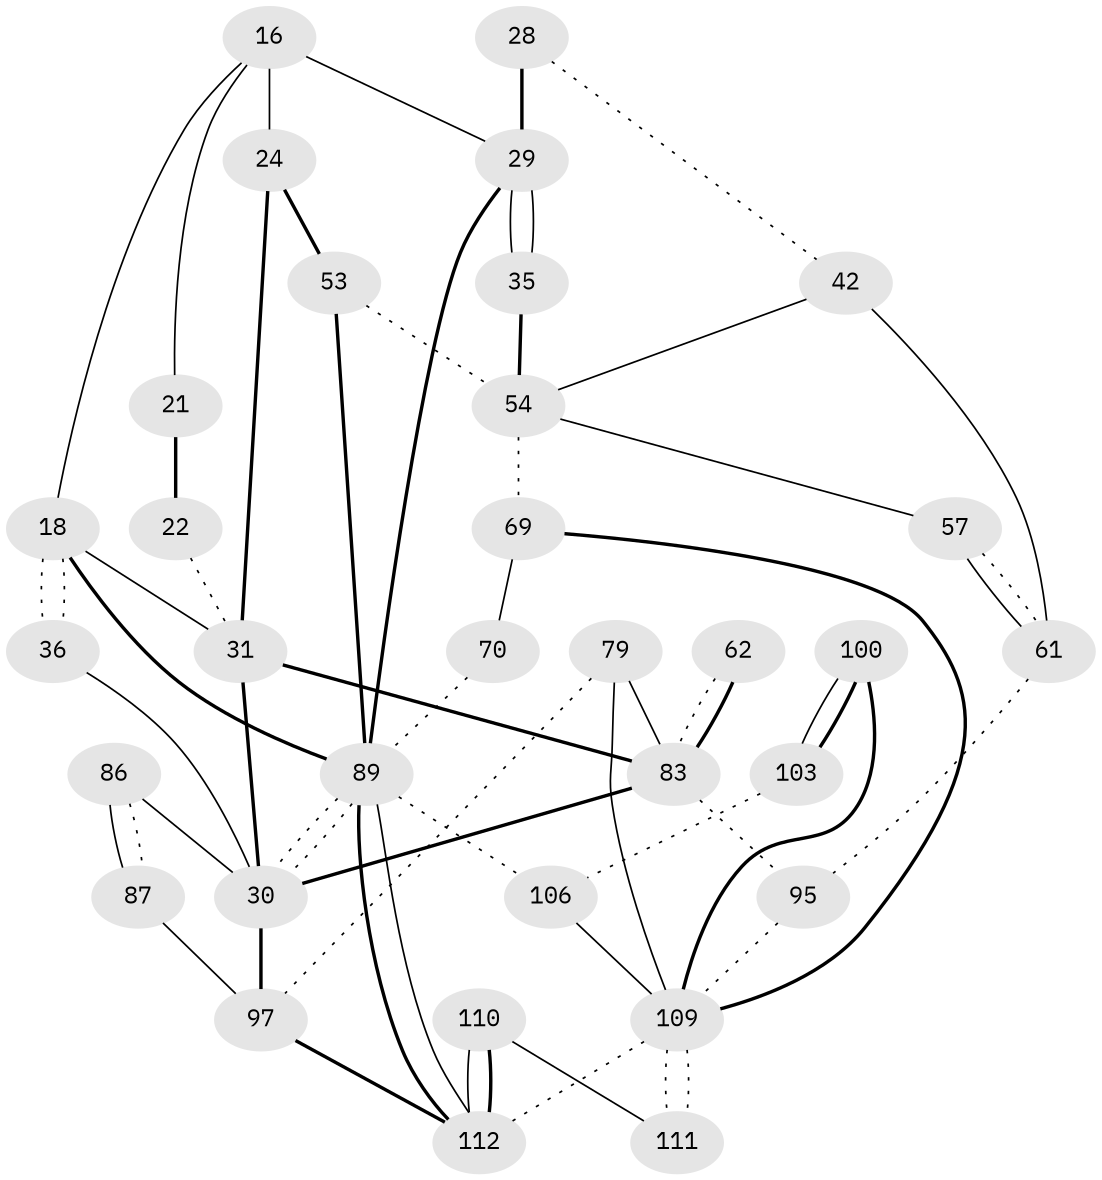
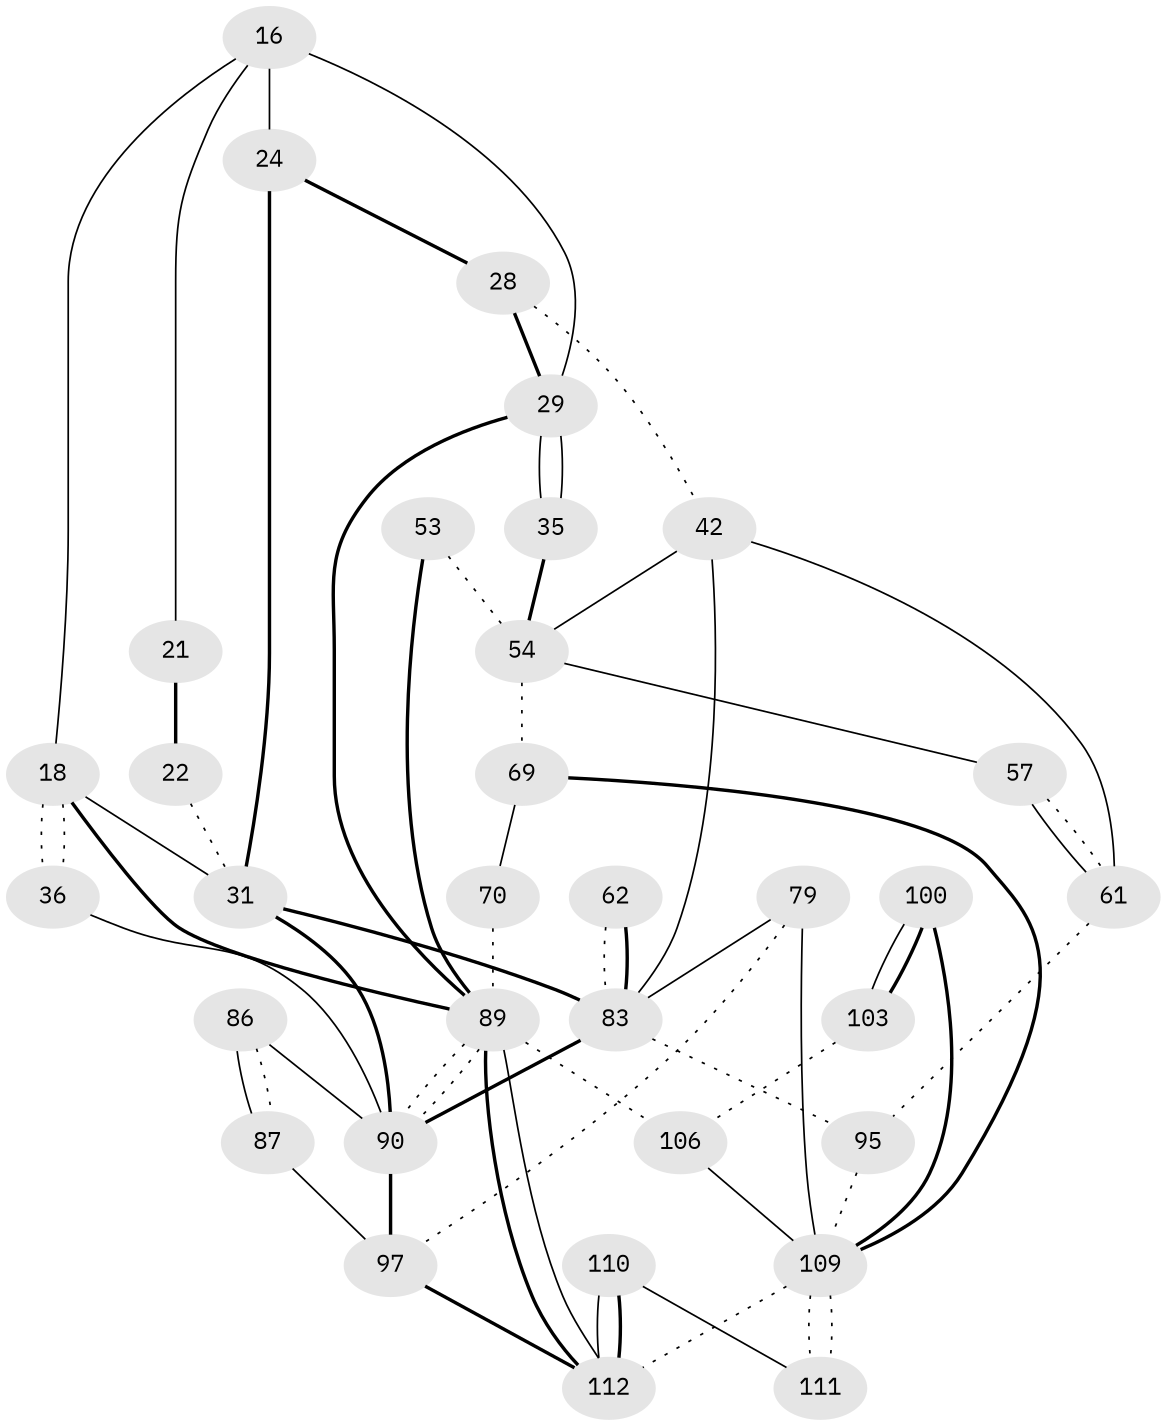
(302, 222) -> (386, 222)
none -> (710, 772)
(261, 897) -> (391, 1143)
